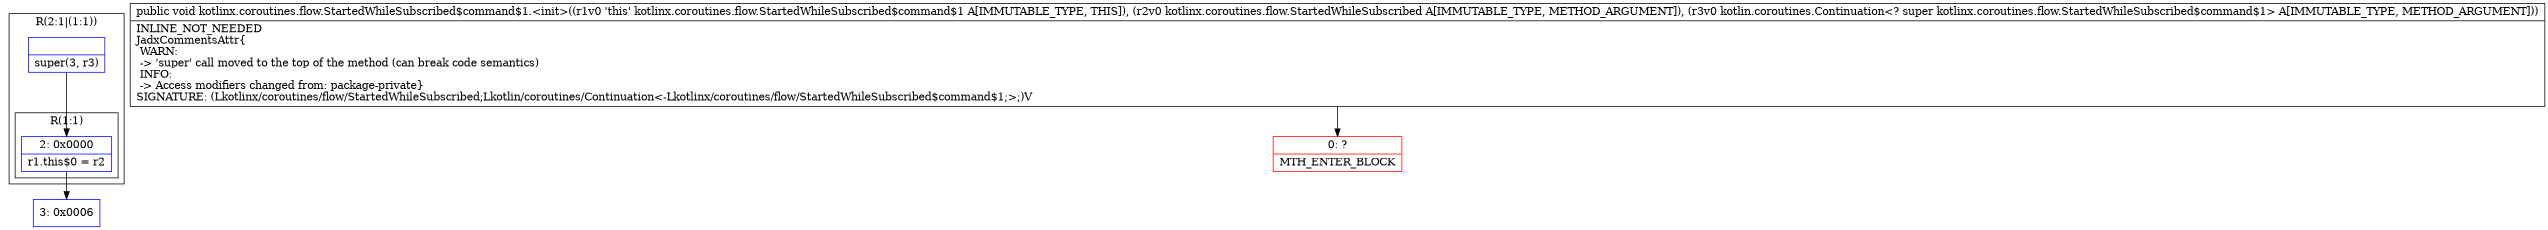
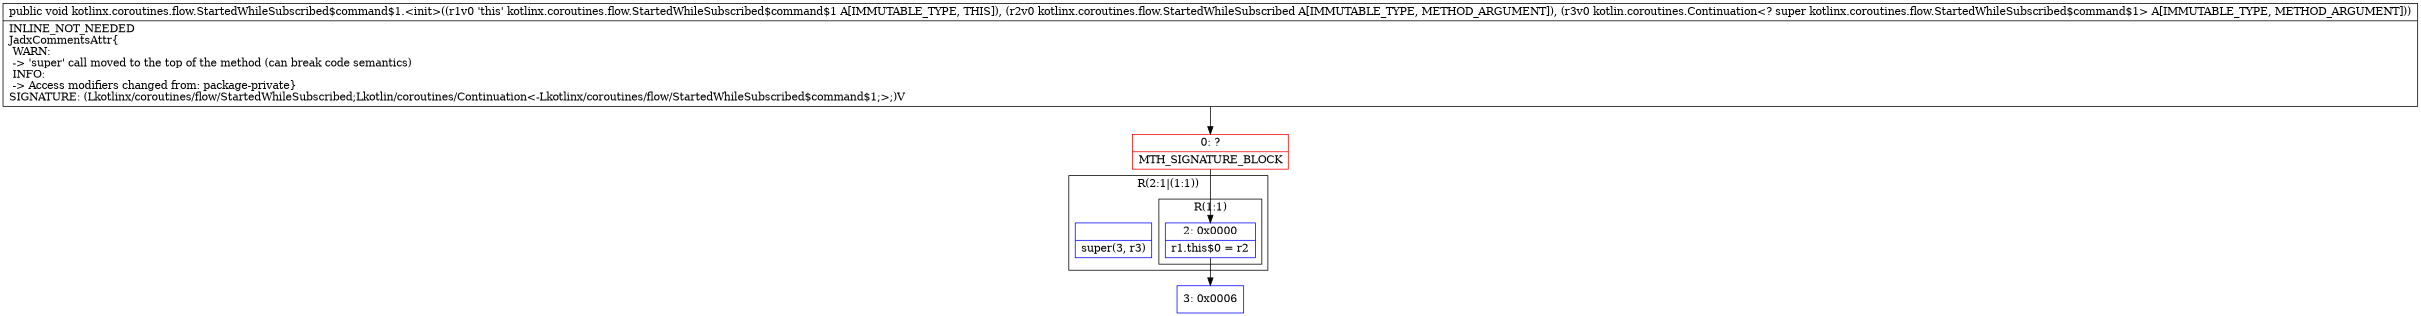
(67, 101) -> (1210, 192)
(1338, 162) -> (1210, 160)
